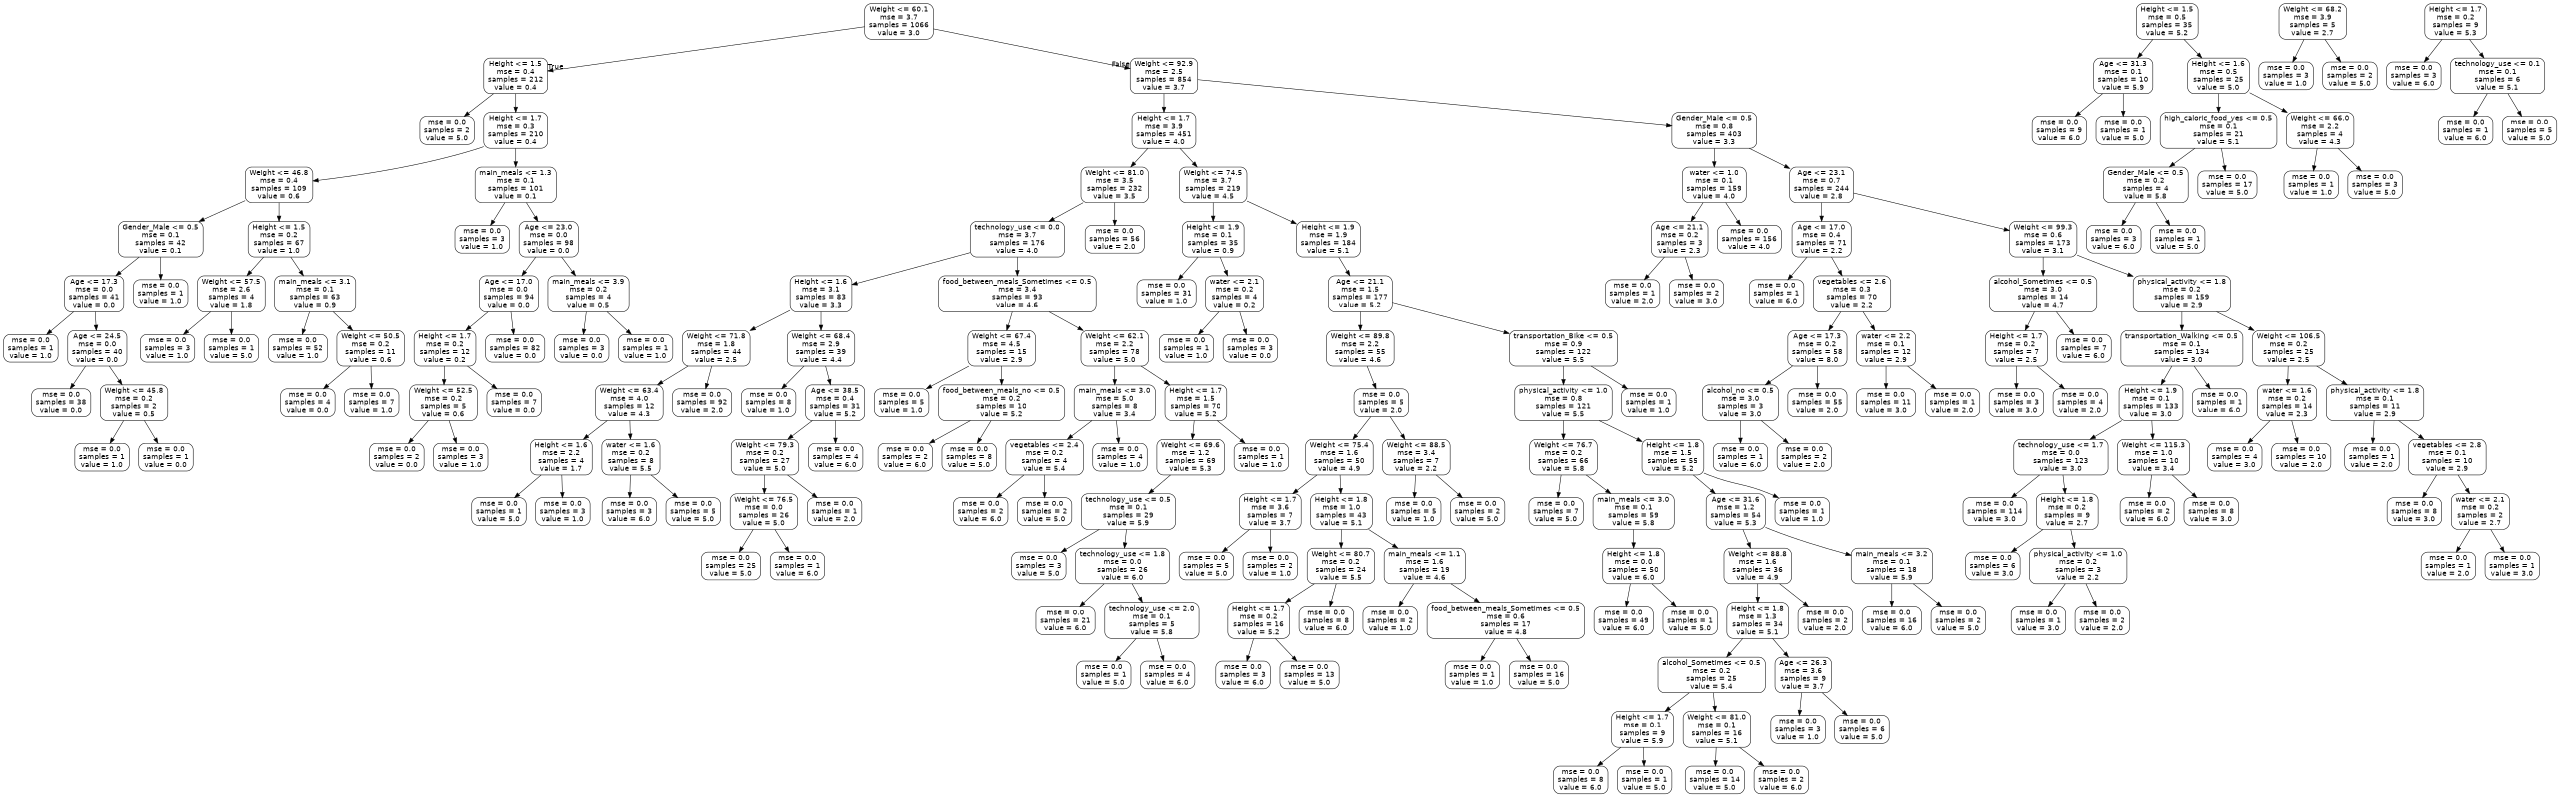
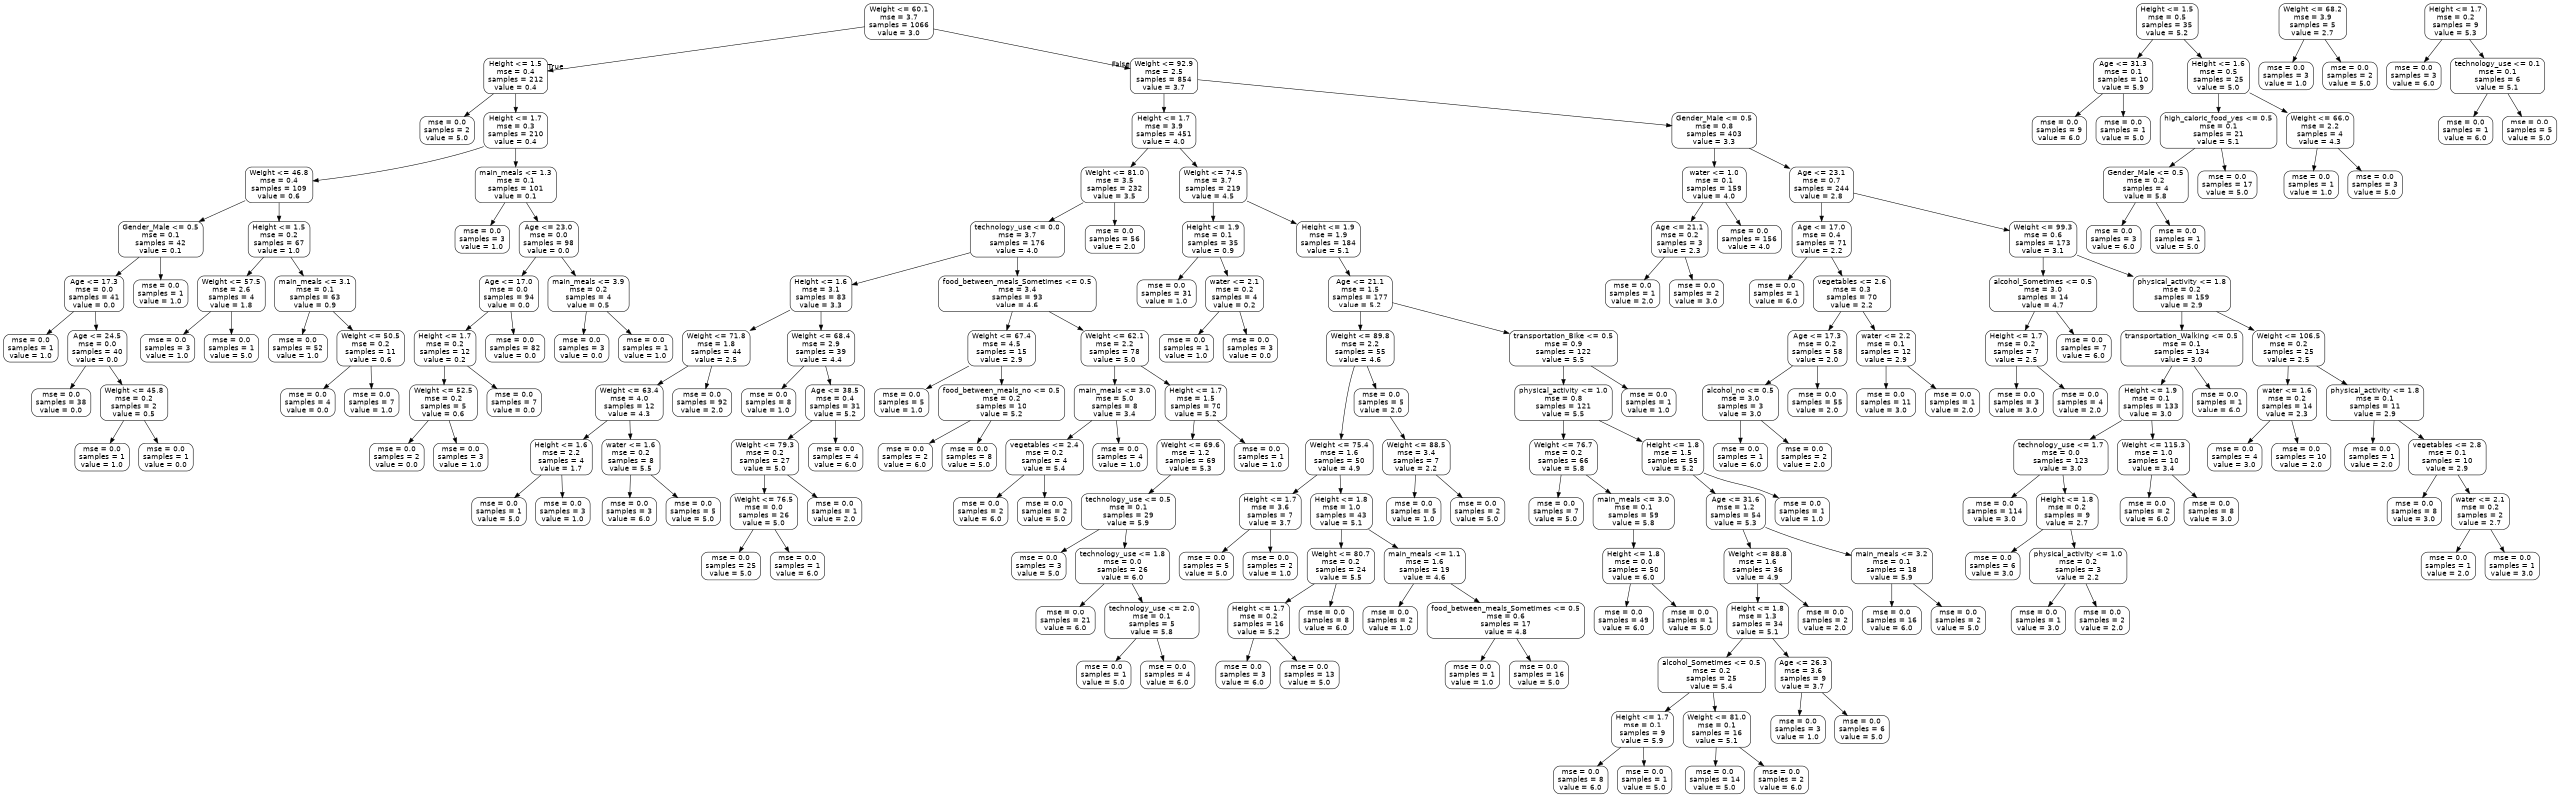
(1817, 348) -> (1817, 348)
(1364, 426) -> (1346, 400)
